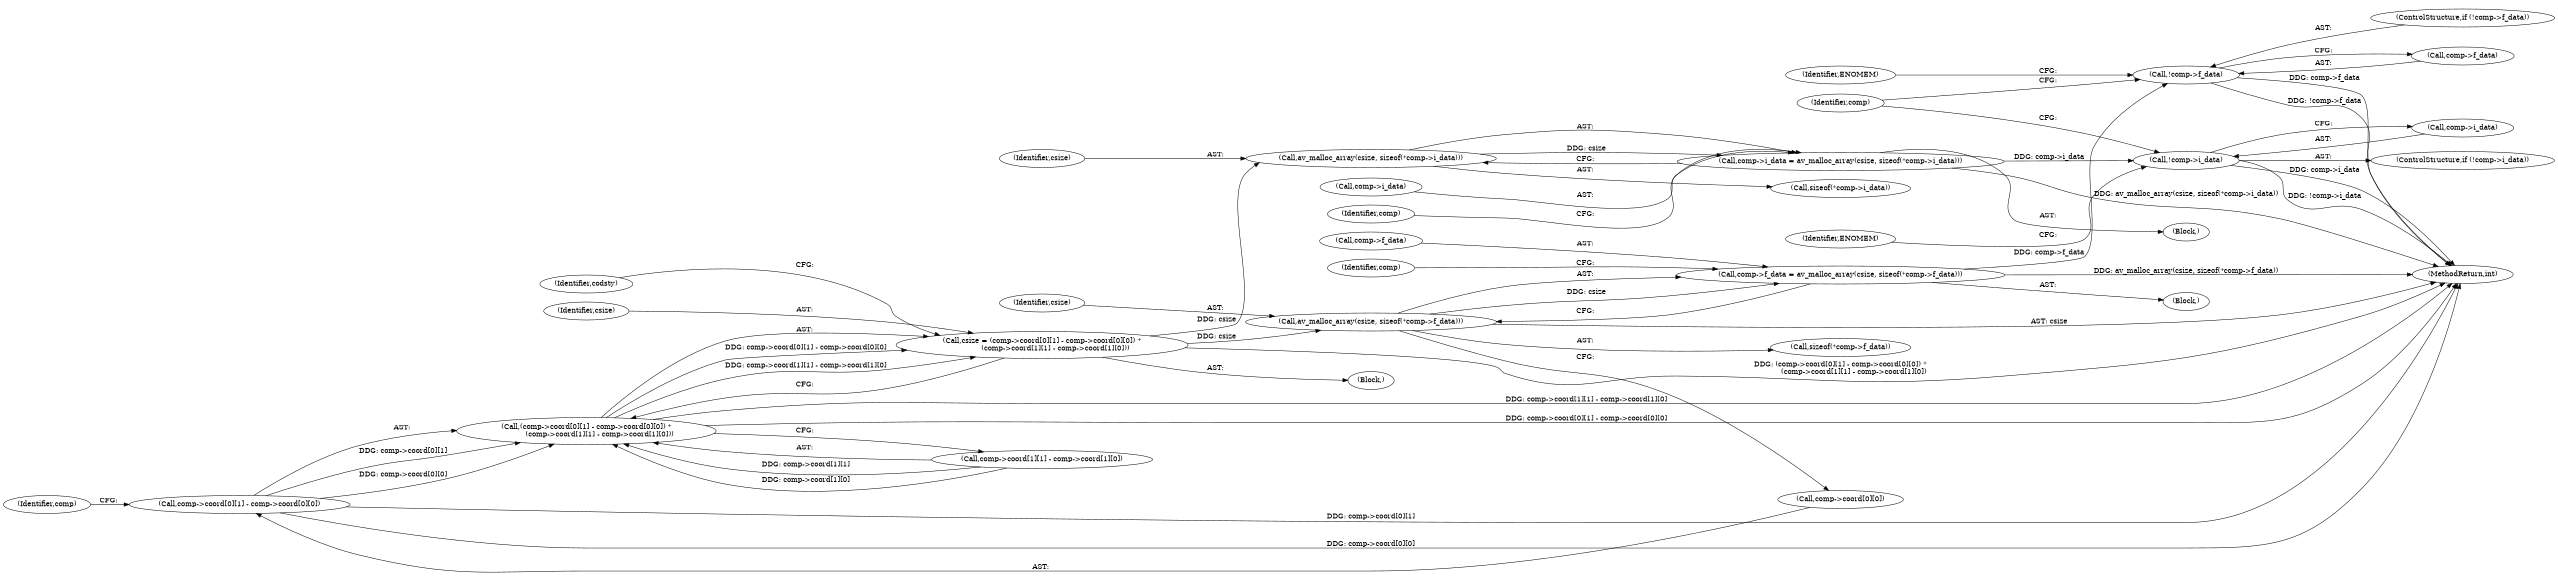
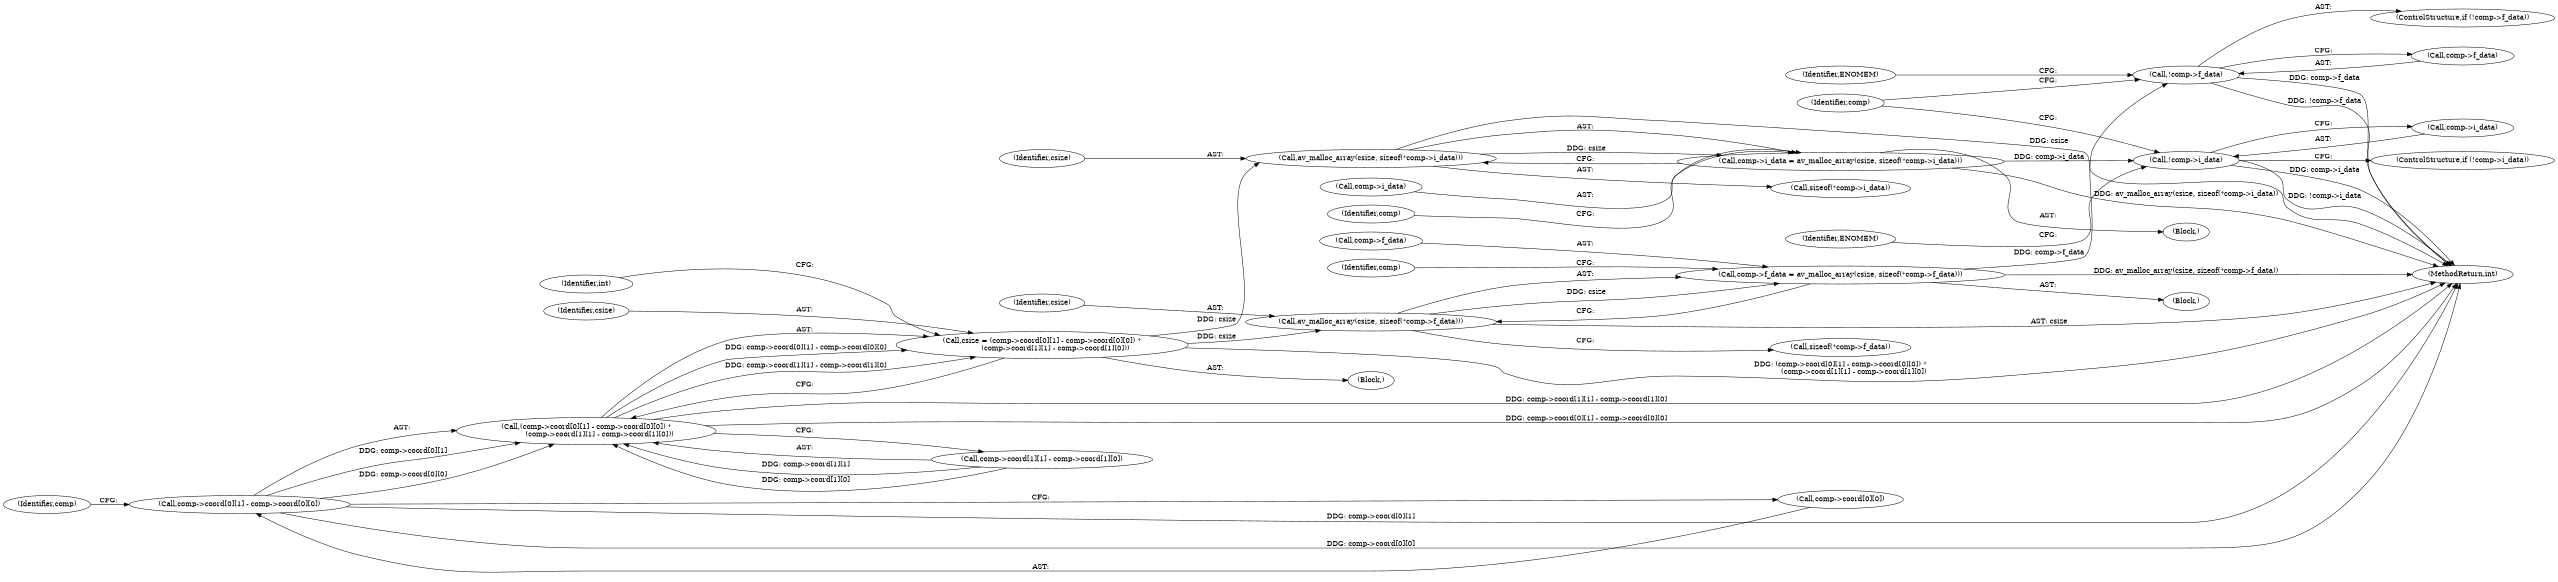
(2309, 41) -> (2291, 19)
none -> (1938, 139)
(2325, 157) -> (2325, 157)
(586, 284) -> (586, 284)
(1586, 341) -> (1586, 341)
(1634, 383) -> (1061, 502)
